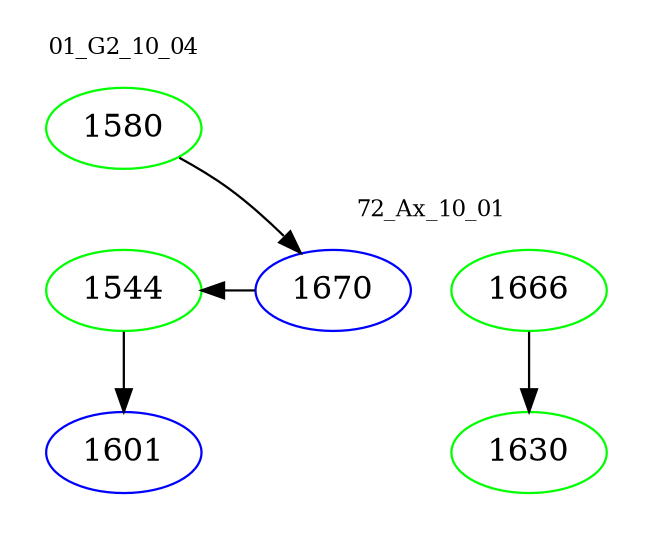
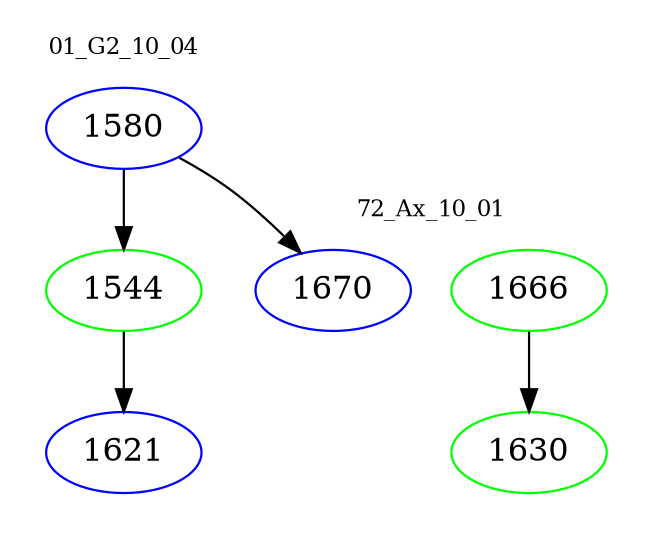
(124, 128) -> (124, 128)
(240, 290) -> (124, 198)
(124, 453) -> (124, 453)
